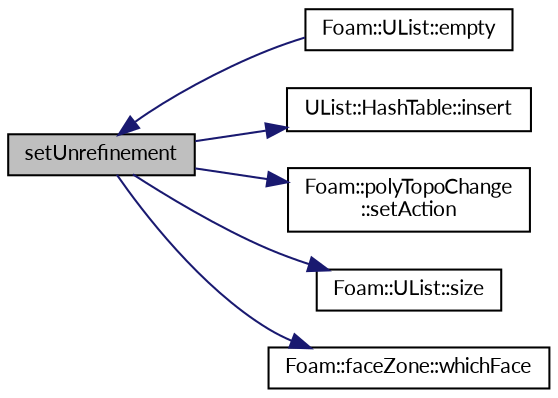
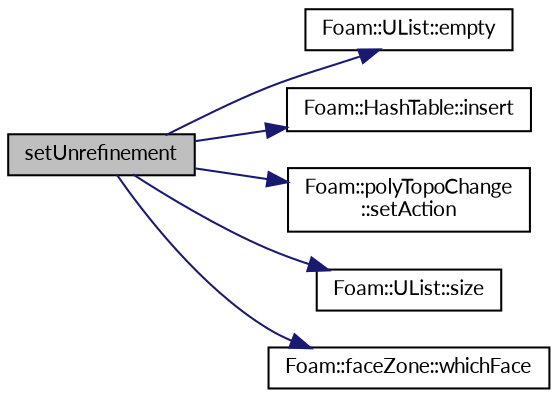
(217, 74) -> (261, 90)
(409, 110) -> (409, 110)
